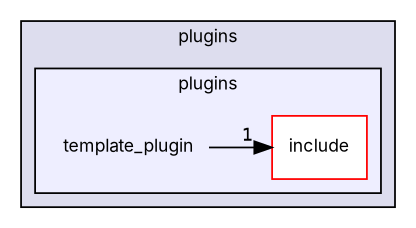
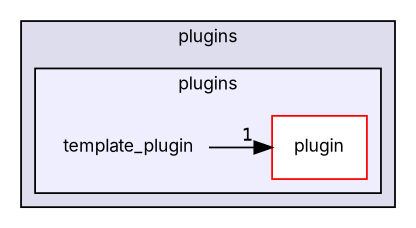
(320, 147) -> (320, 147)
